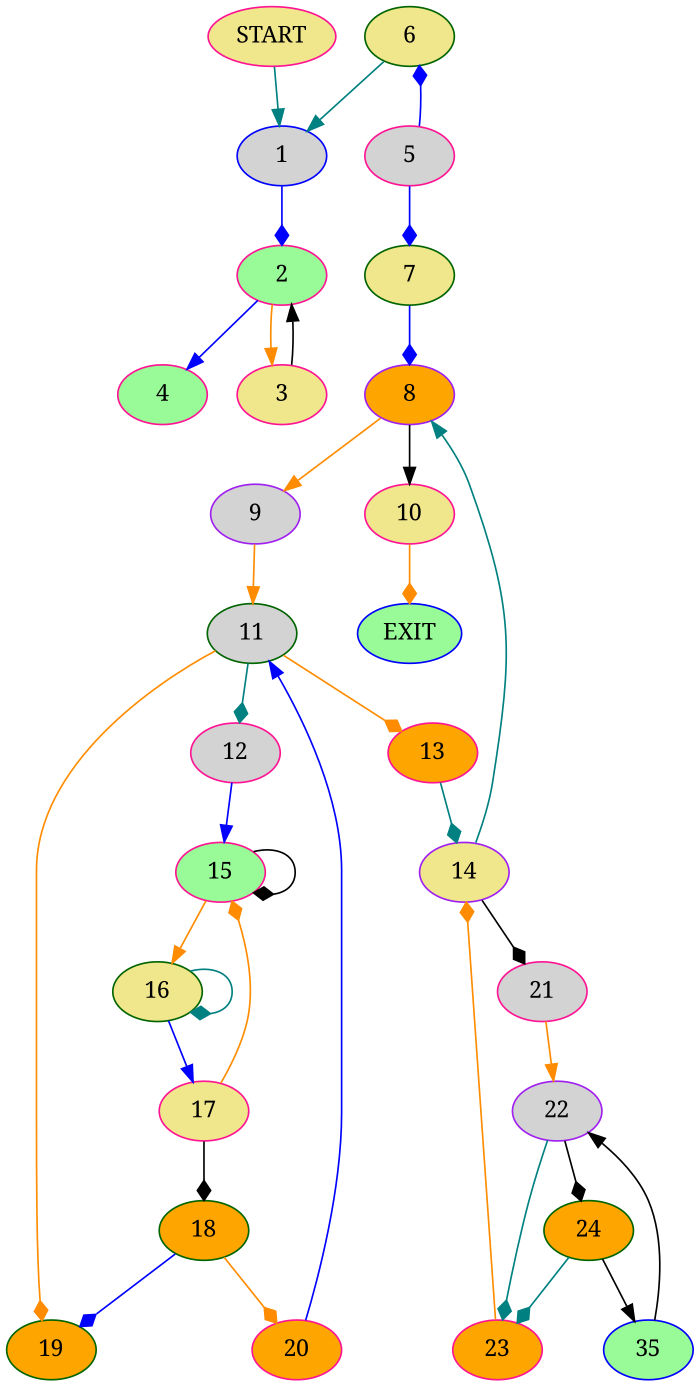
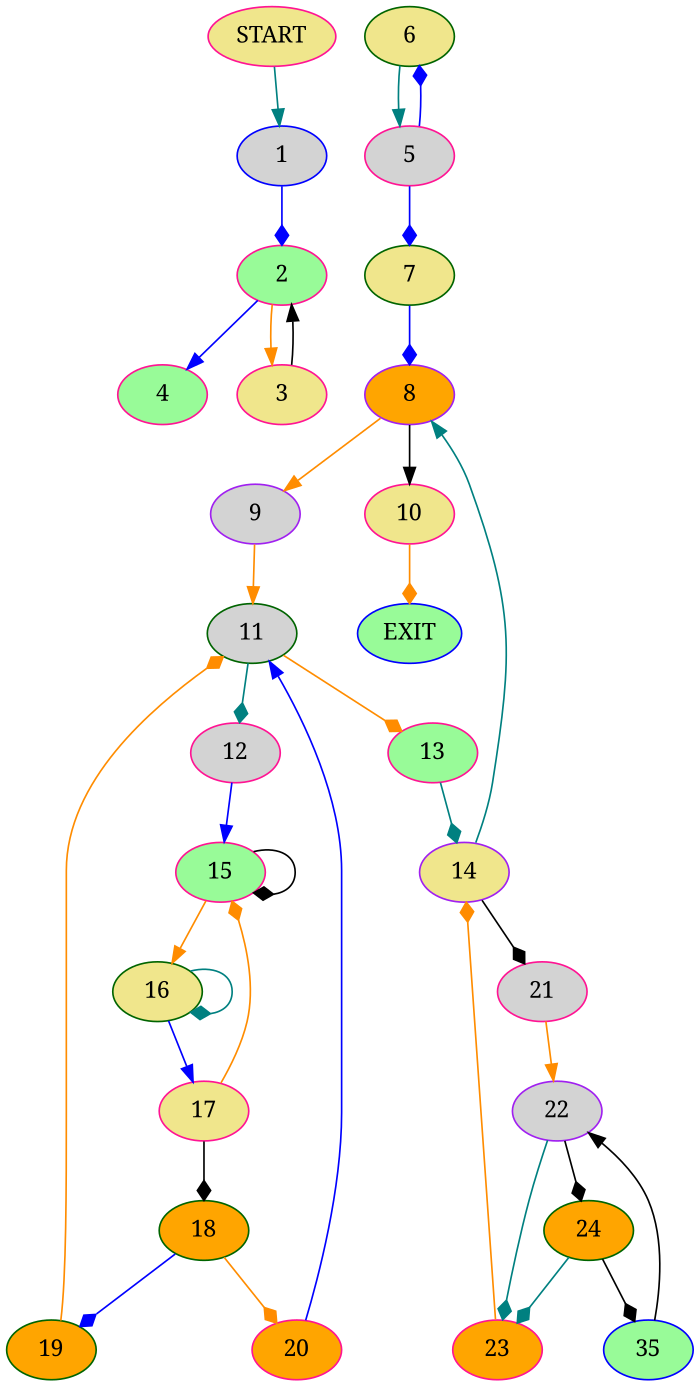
(352, 91) -> (399, 88)
(433, 753) -> (433, 753)
(36, 937) -> (66, 968)
(615, 1283) -> (615, 1283)
